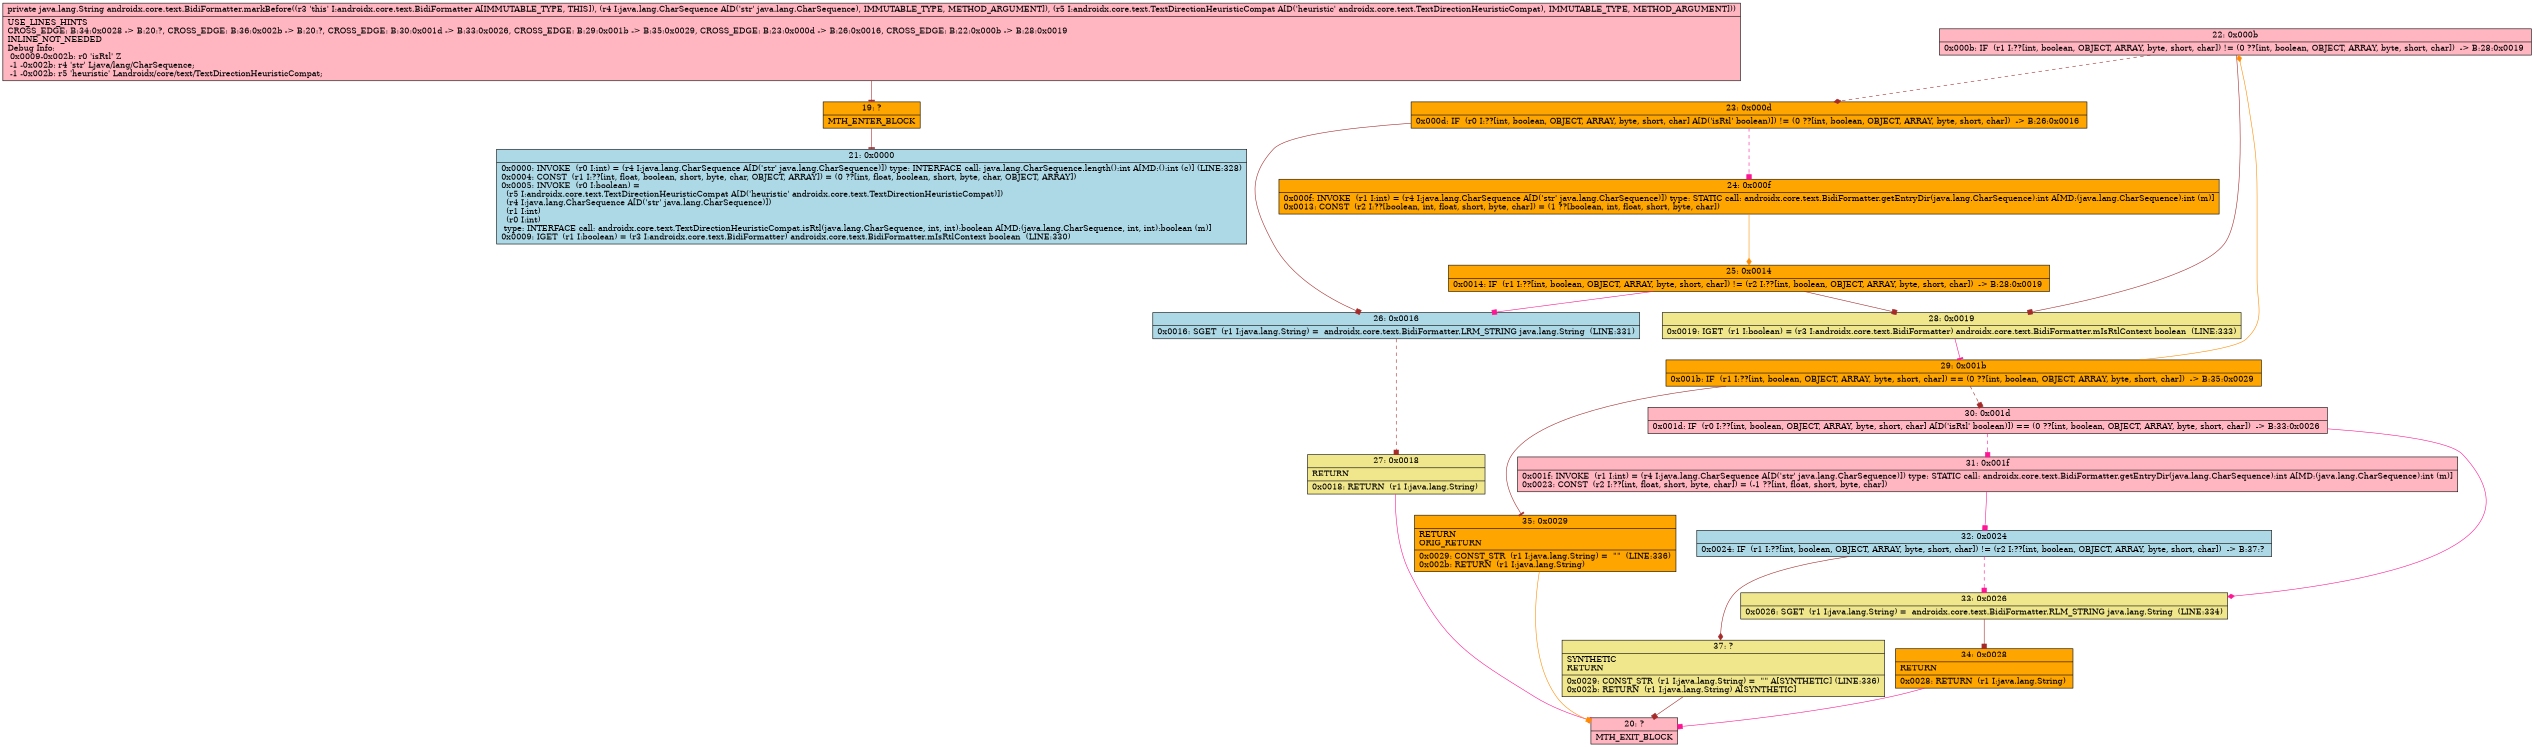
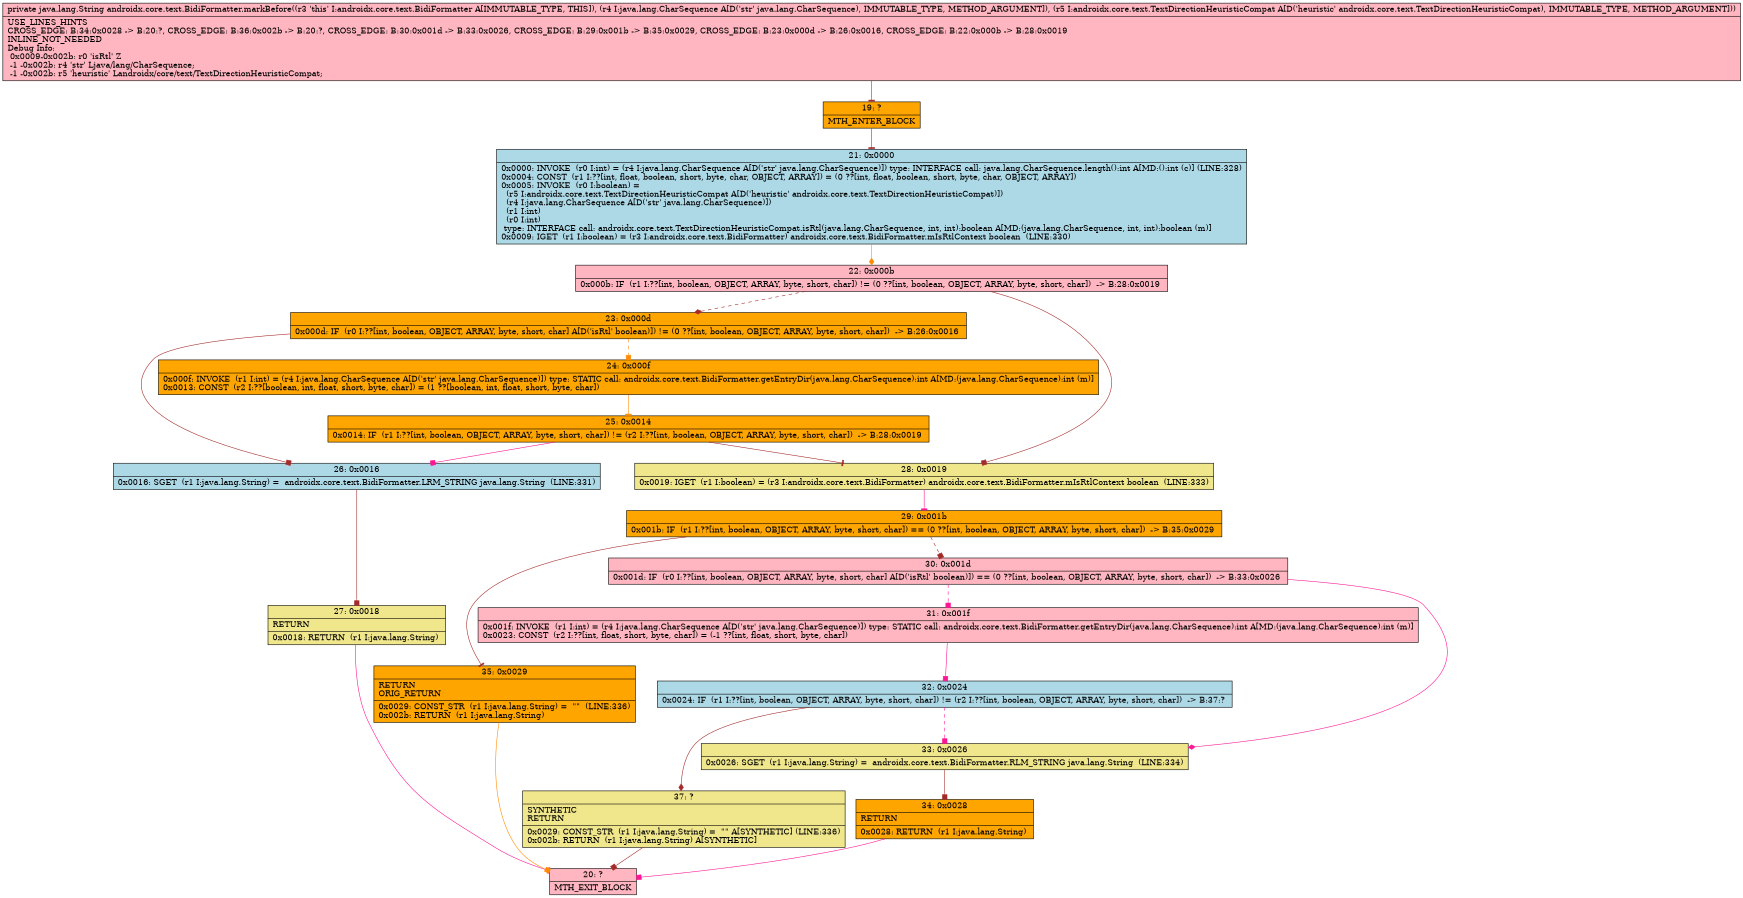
(1749, 151) -> (628, 347)
(1749, 236) -> (628, 404)
(2257, 256) -> (872, 251)
(1848, 301) -> (775, 452)
(1396, 394) -> (357, 544)
